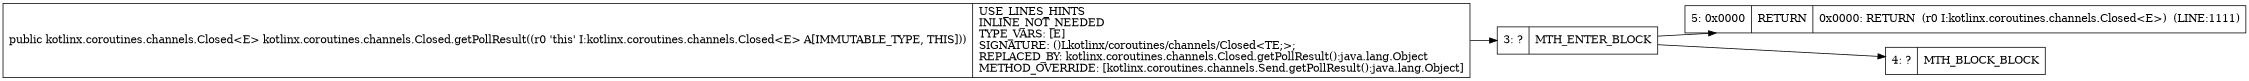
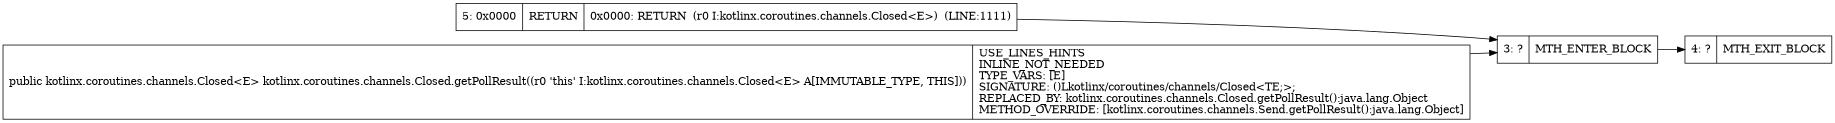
(1683, 35) -> (1253, 26)
(1981, 61) -> (1774, 49)
